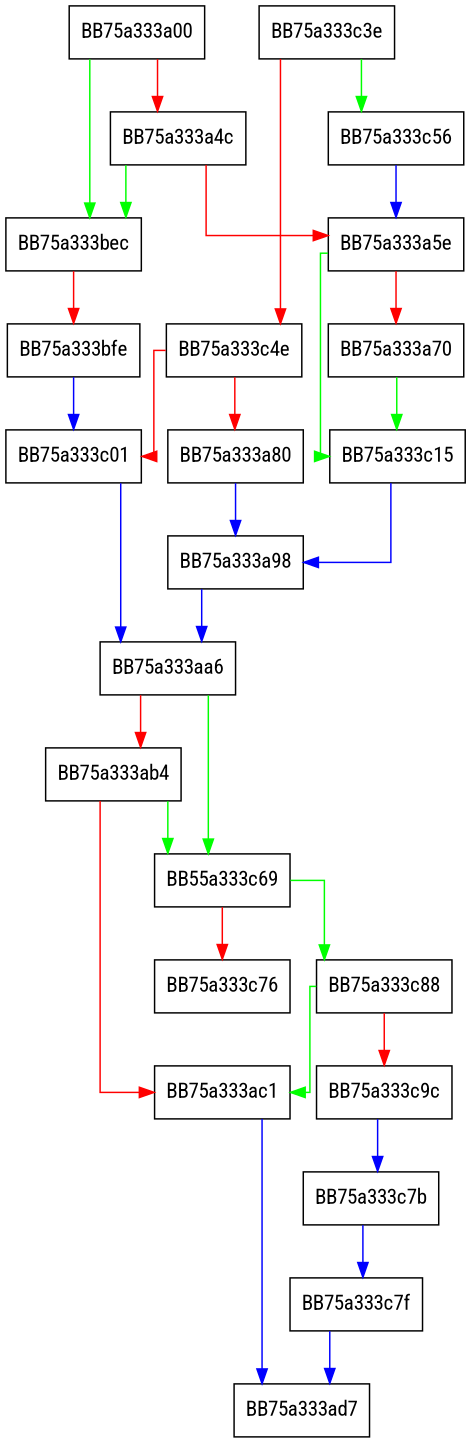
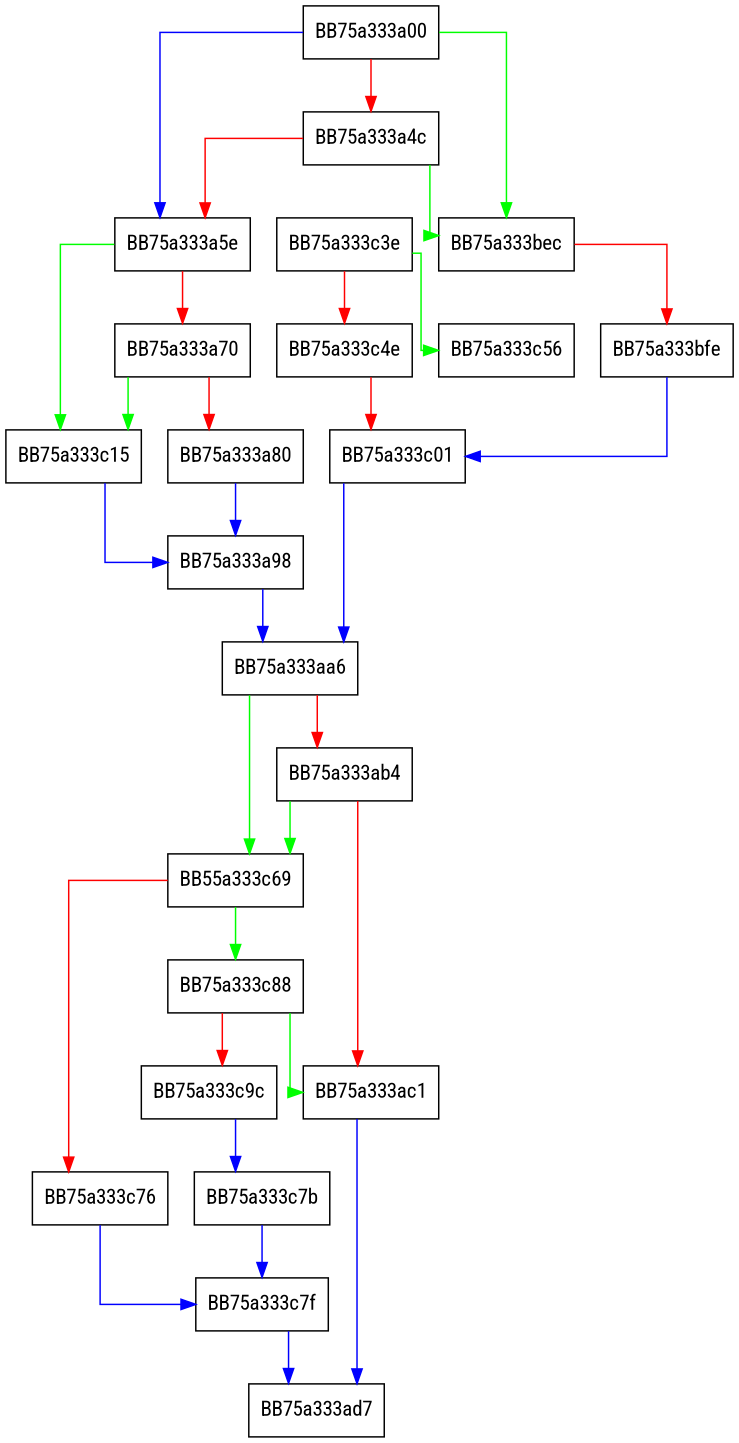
(396, 184) -> (160, 46)
(235, 396) -> (209, 396)
none -> (101, 1304)
